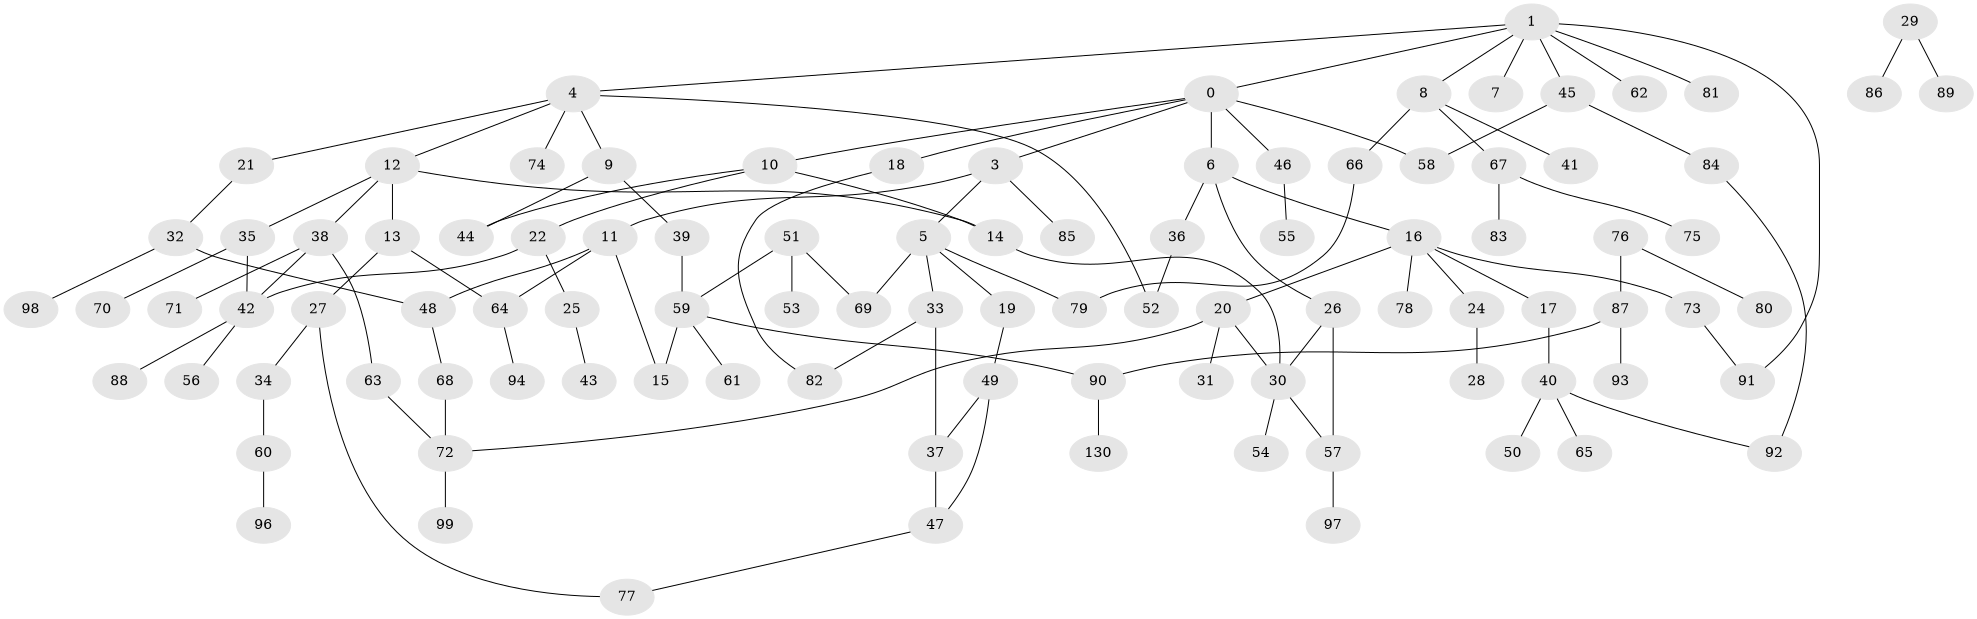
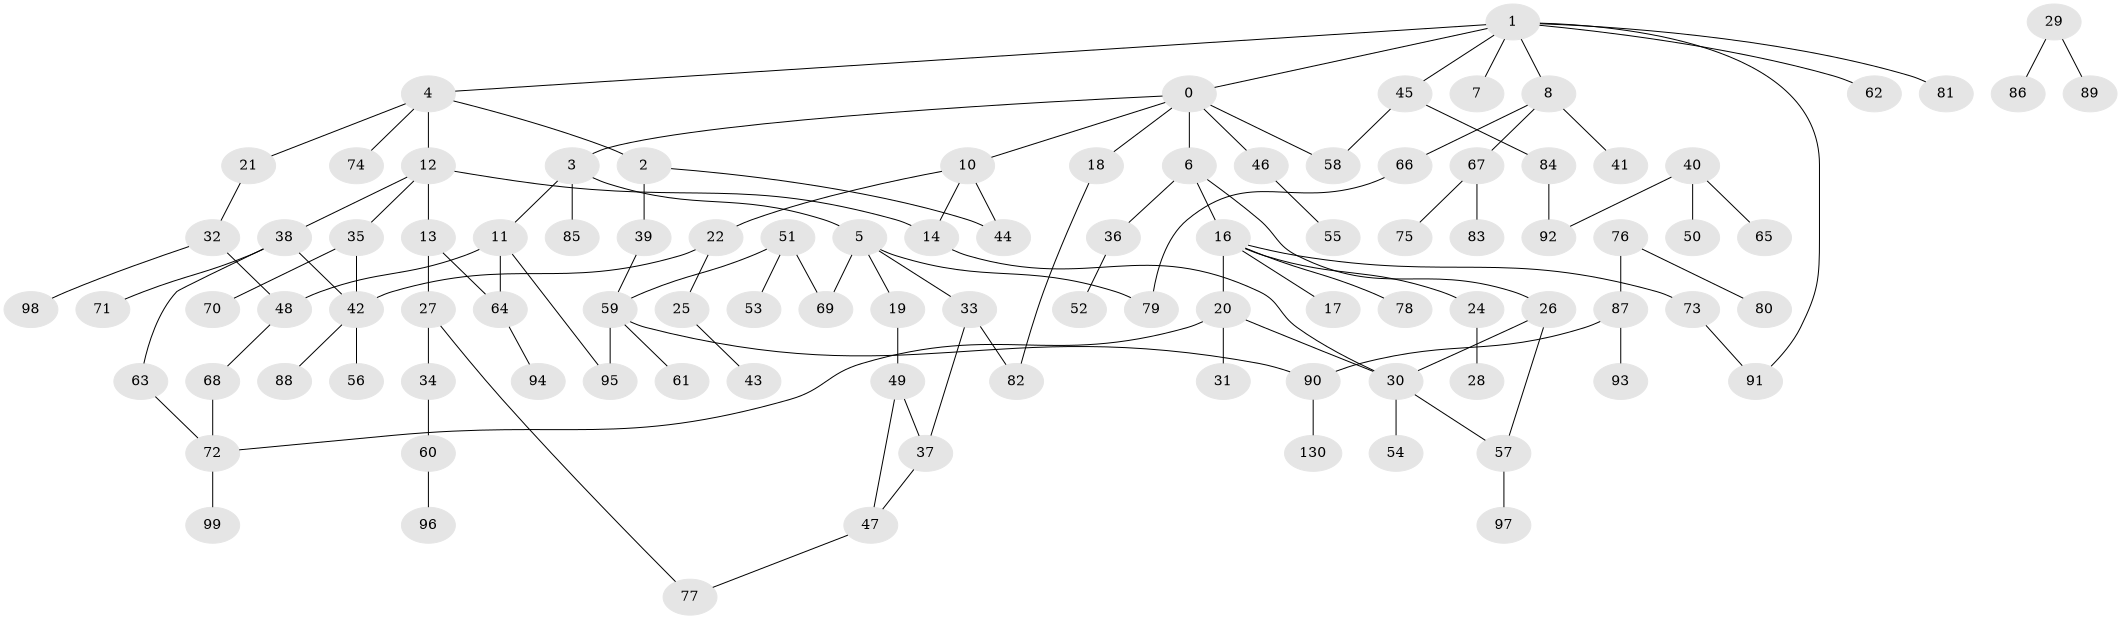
(911, 120) -> none
(609, 166) -> (644, 166)
(1549, 346) -> none
(661, 381) -> (610, 381)
